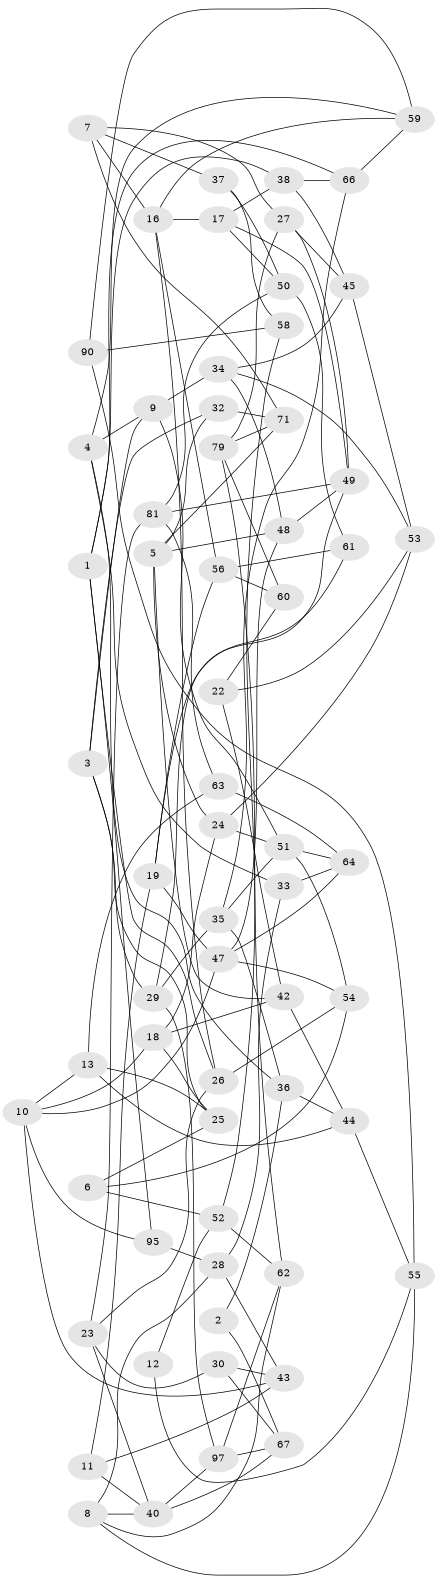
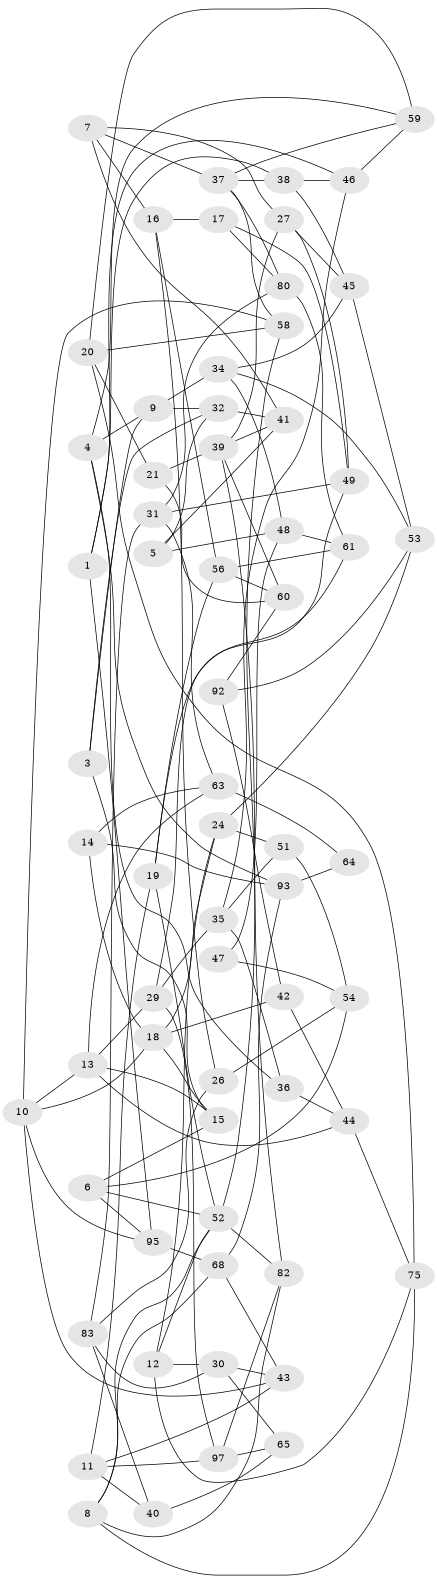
(264, 133) -> (314, 145)
(349, 180) -> (349, 180)
(251, 200) -> (248, 180)
(284, 286) -> (284, 286)
(88, 353) -> (88, 353)
(284, 420) -> (284, 420)
(219, 448) -> (219, 448)
none -> (153, 475)
(317, 506) -> (317, 539)
(153, 515) -> (153, 515)
(219, 692) -> (219, 692)
(167, 707) -> (184, 1108)
(205, 724) -> (186, 409)
(171, 834) -> none
none -> (88, 843)
(317, 855) -> none
(115, 883) -> (121, 1032)
(284, 886) -> (284, 886)
(129, 901) -> none
(290, 916) -> none
(188, 923) -> (180, 1024)
(159, 1073) -> (40, 611)
(219, 1120) -> (219, 1120)
none -> (124, 1218)
(219, 1266) -> (219, 1266)
(284, 1274) -> (284, 1274)
(415, 1276) -> (415, 1276)
(219, 1321) -> none
(88, 1334) -> (88, 1334)
none -> (186, 1364)
(284, 1445) -> (284, 1445)
(186, 1487) -> (153, 1464)
(121, 1514) -> (120, 1351)
